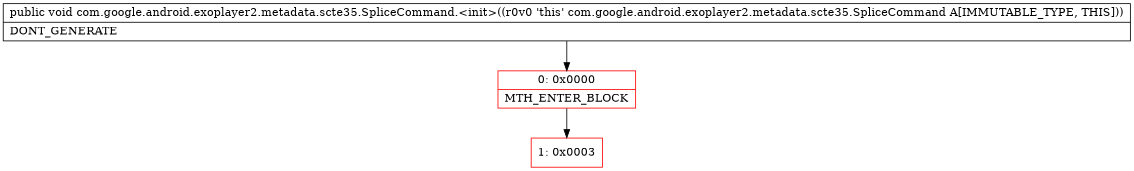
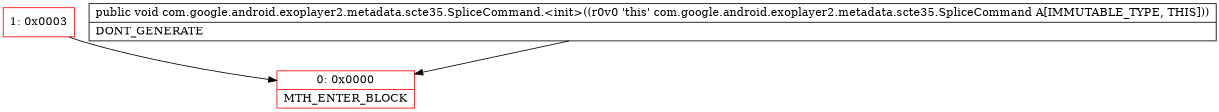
(567, 119) -> (168, 62)
